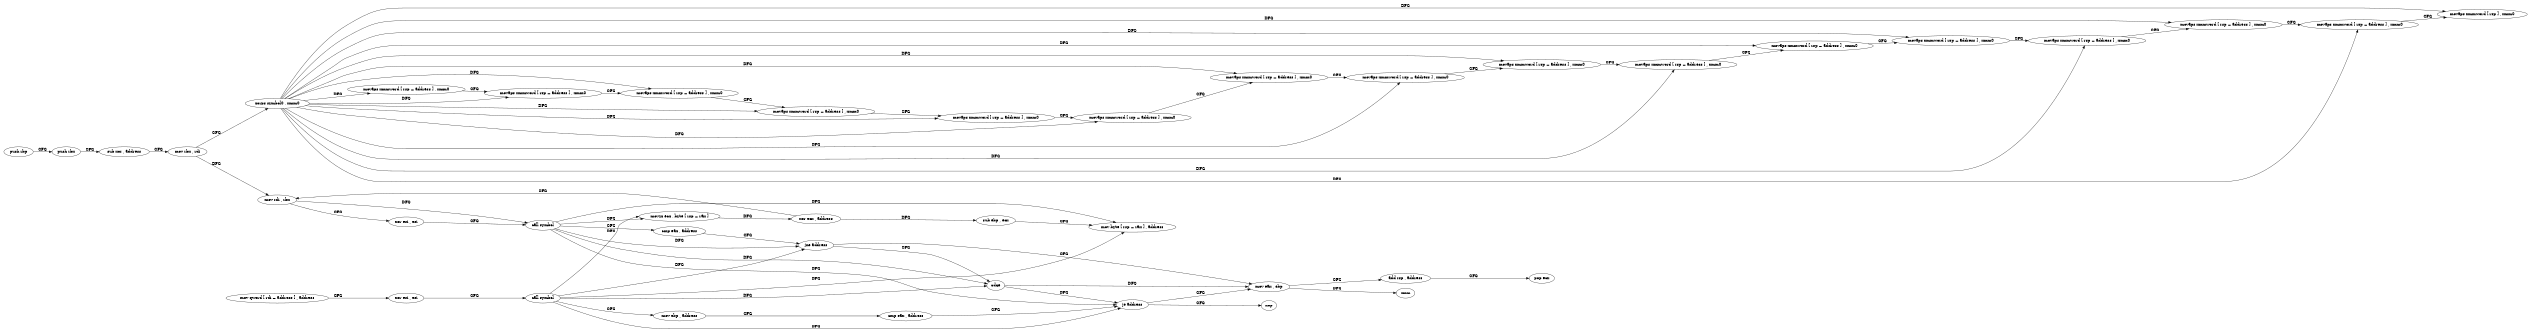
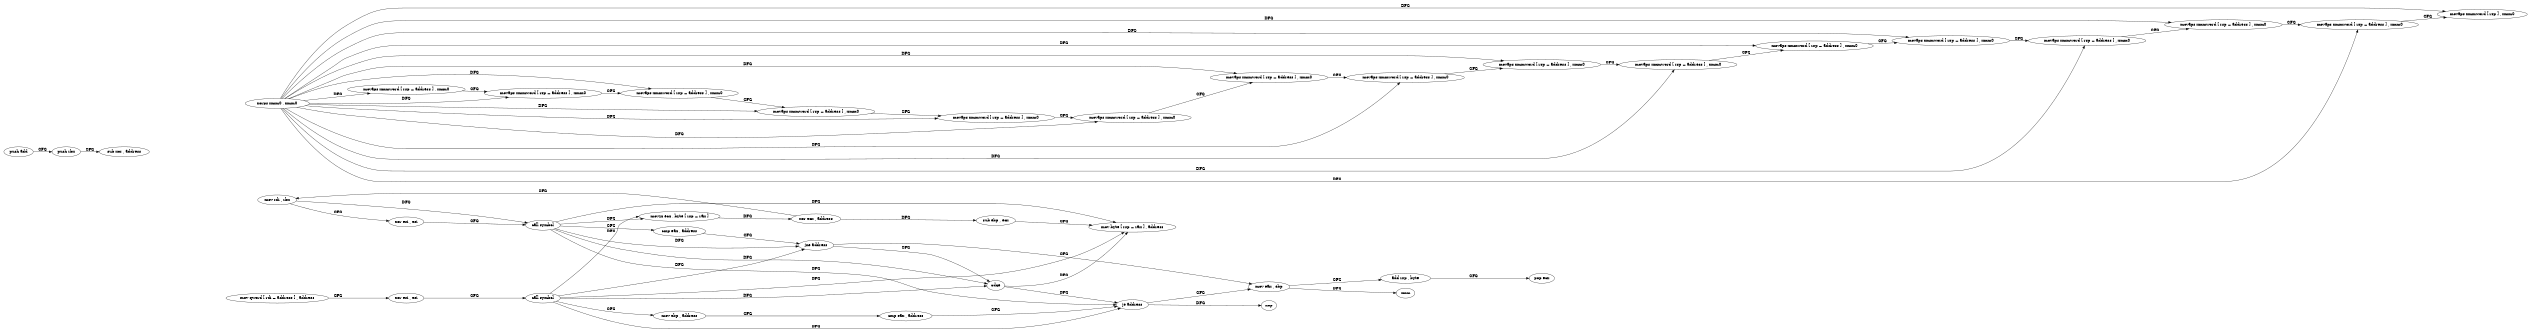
(277, 103) -> (277, 103)
(19, 152) -> (19, 152)
(188, 152) -> none
(1406, 278) -> (1406, 278)
(1125, 286) -> (1072, 276)
(1201, 303) -> (1201, 303)
